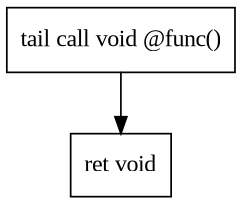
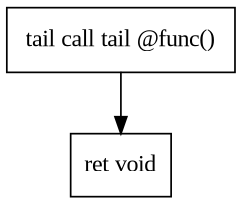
(121, 40) -> (121, 40)
